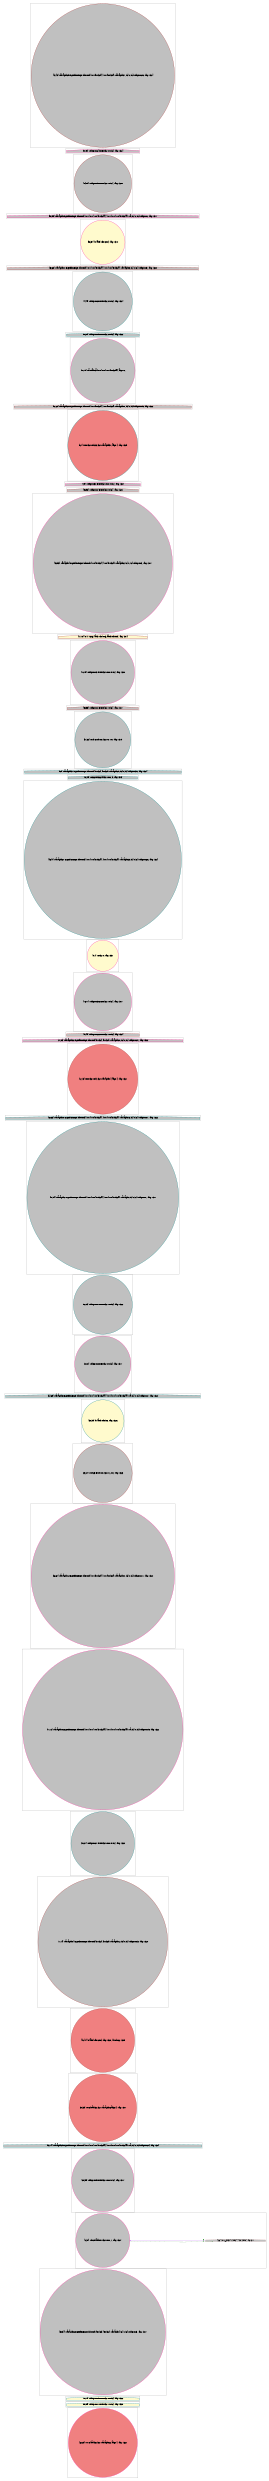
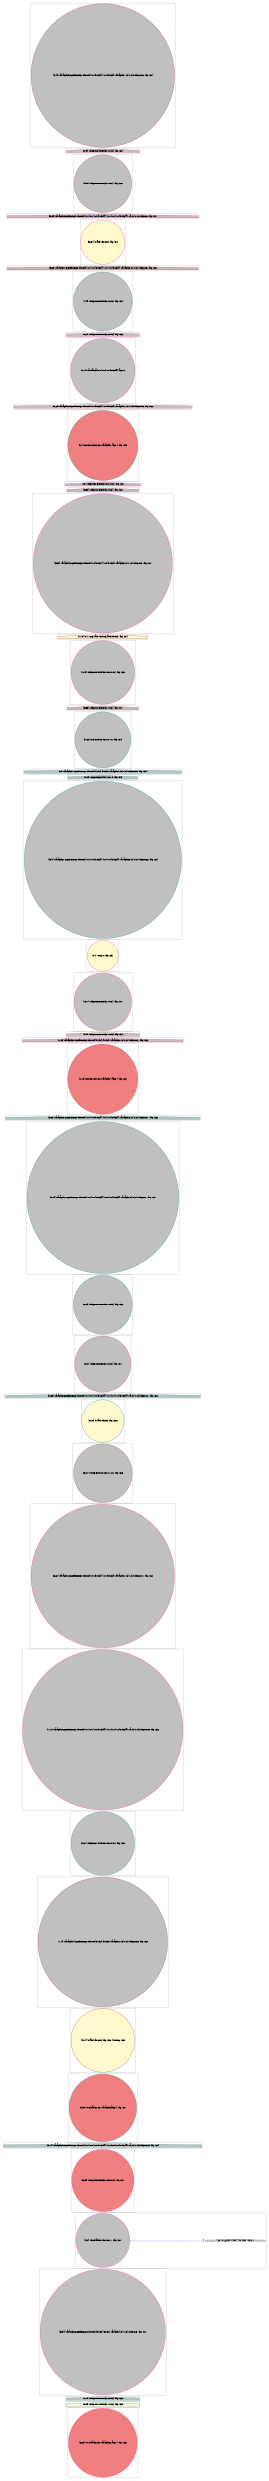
(103, 335) -> (103, 335)
(103, 2040) -> (103, 2040)
(103, 2108) -> (103, 2108)
(103, 2180) -> (103, 2180)
(103, 2399) -> (103, 2399)
